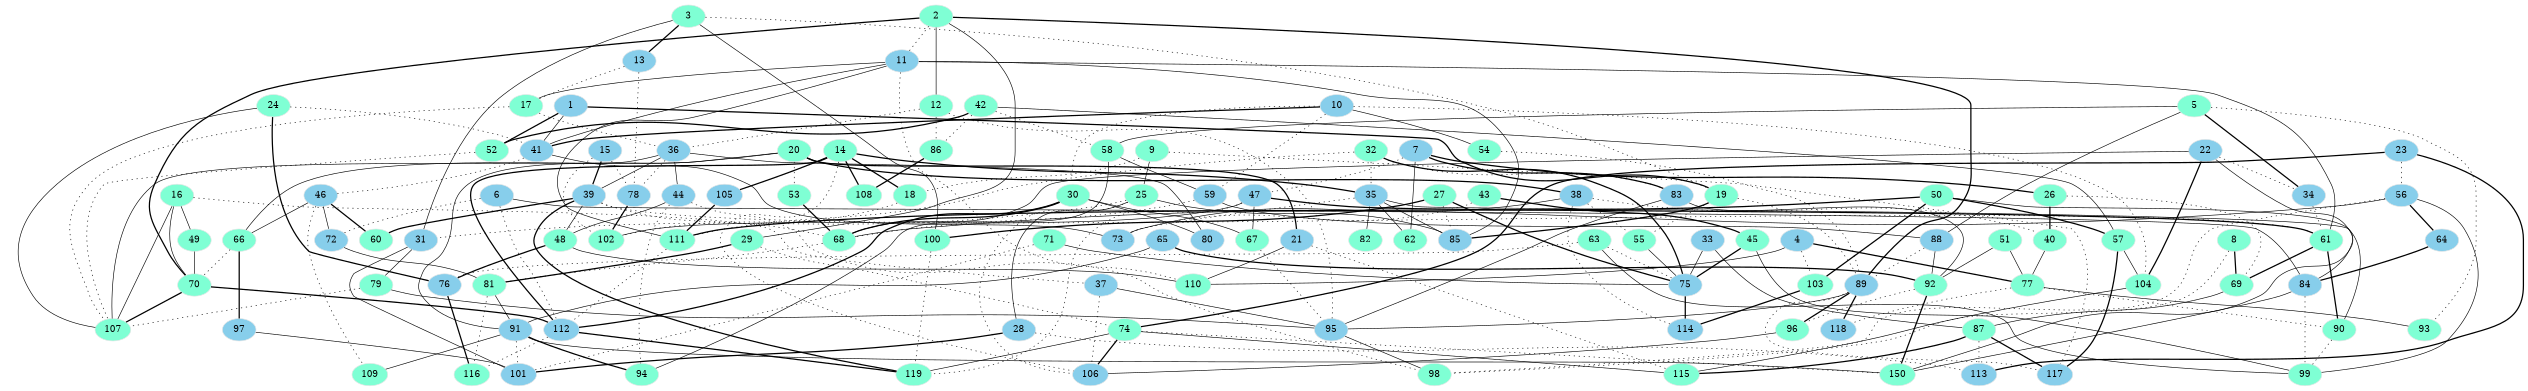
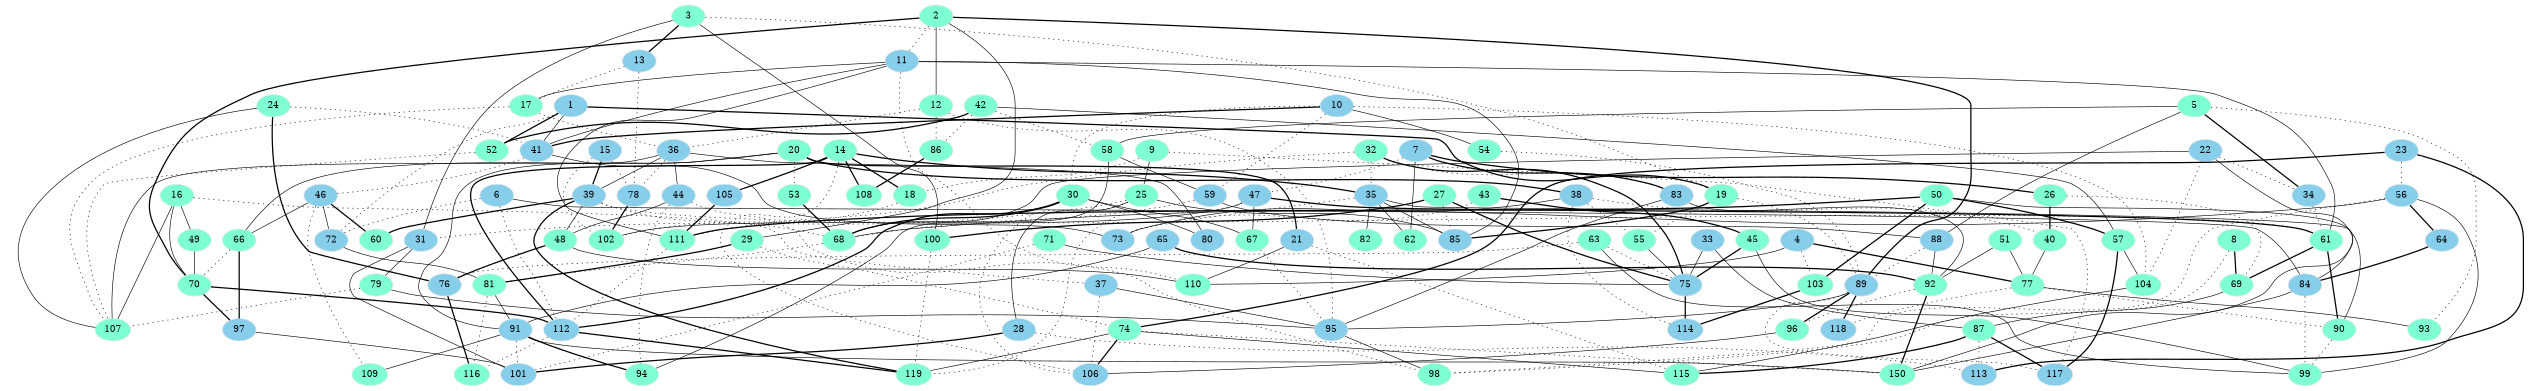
none -> (451, 149)
(2173, 227) -> (2173, 227)
(154, 307) -> (217, 307)
